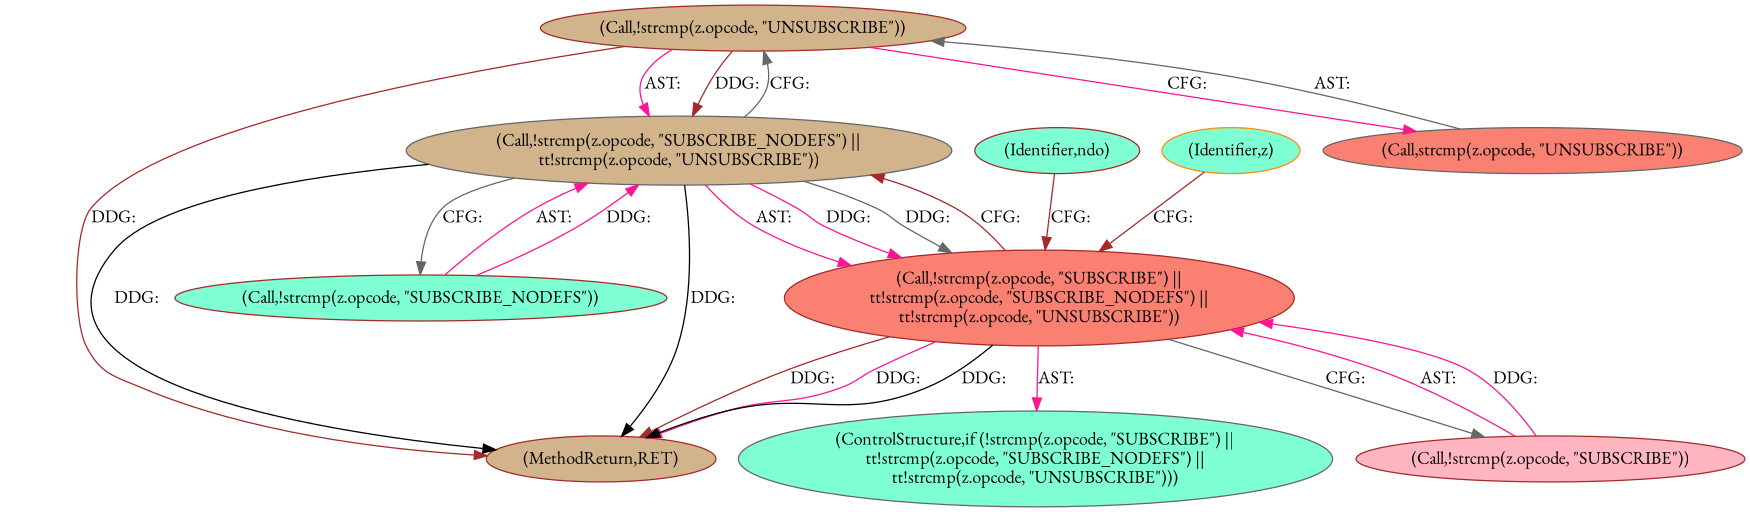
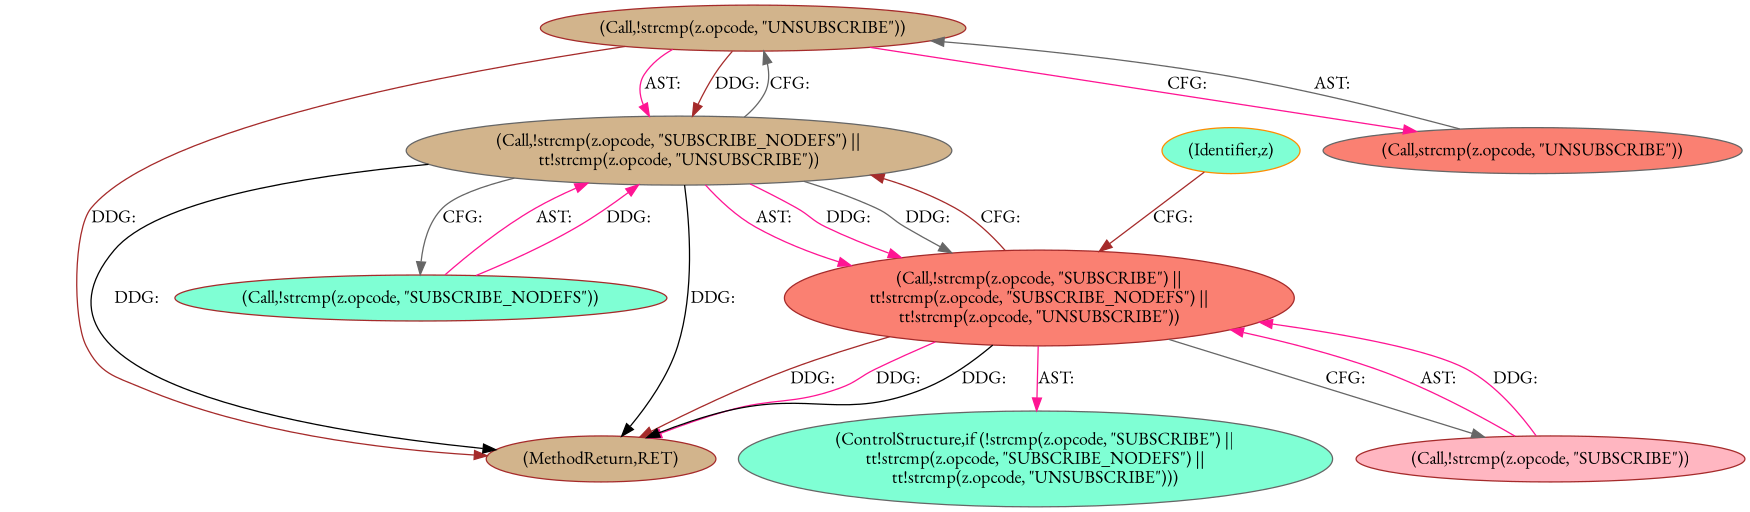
(1057, 151) -> none
